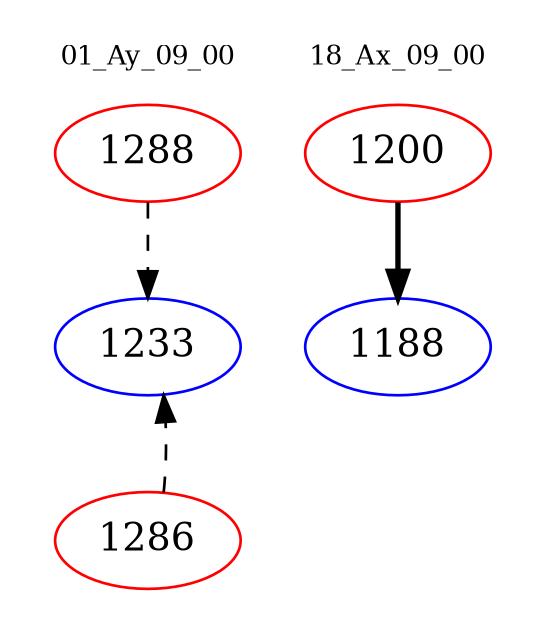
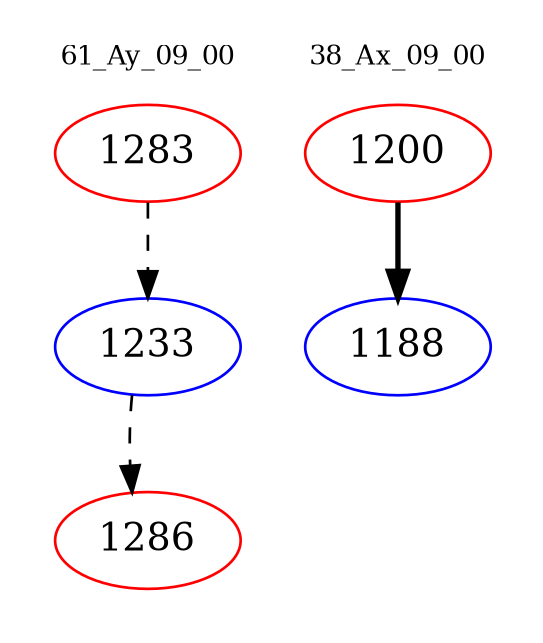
(148, 58) -> (148, 58)
(398, 58) -> (398, 58)
(148, 153) -> (148, 153)
(166, 458) -> (130, 430)
